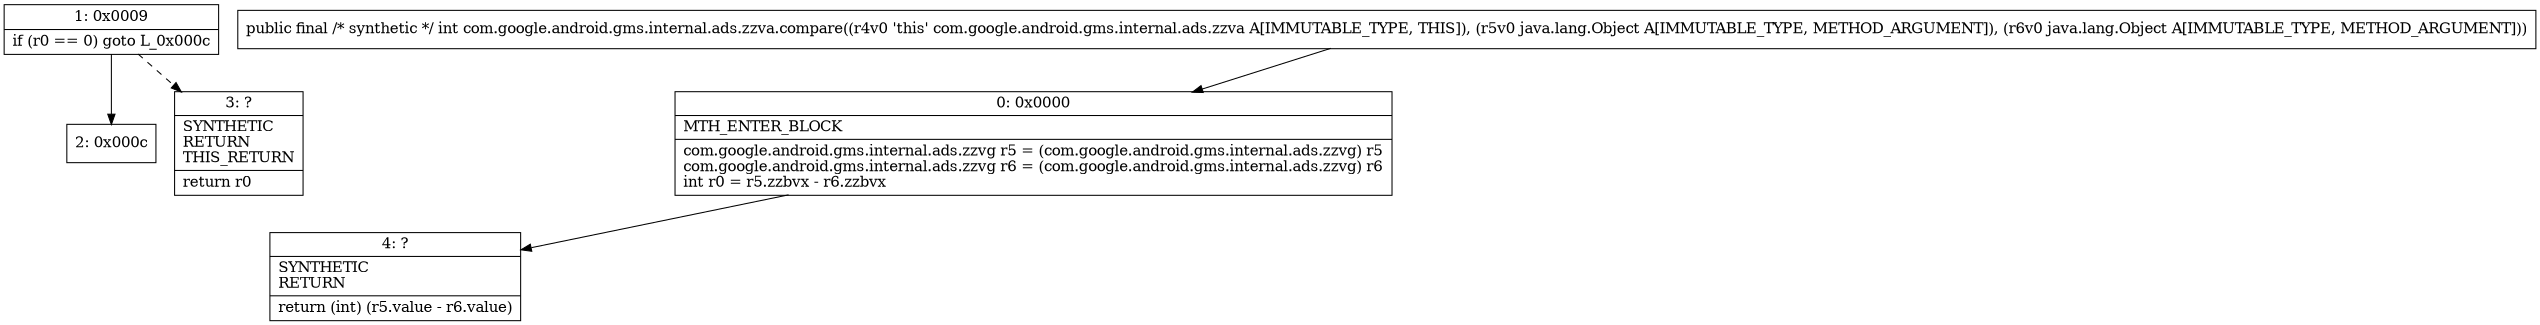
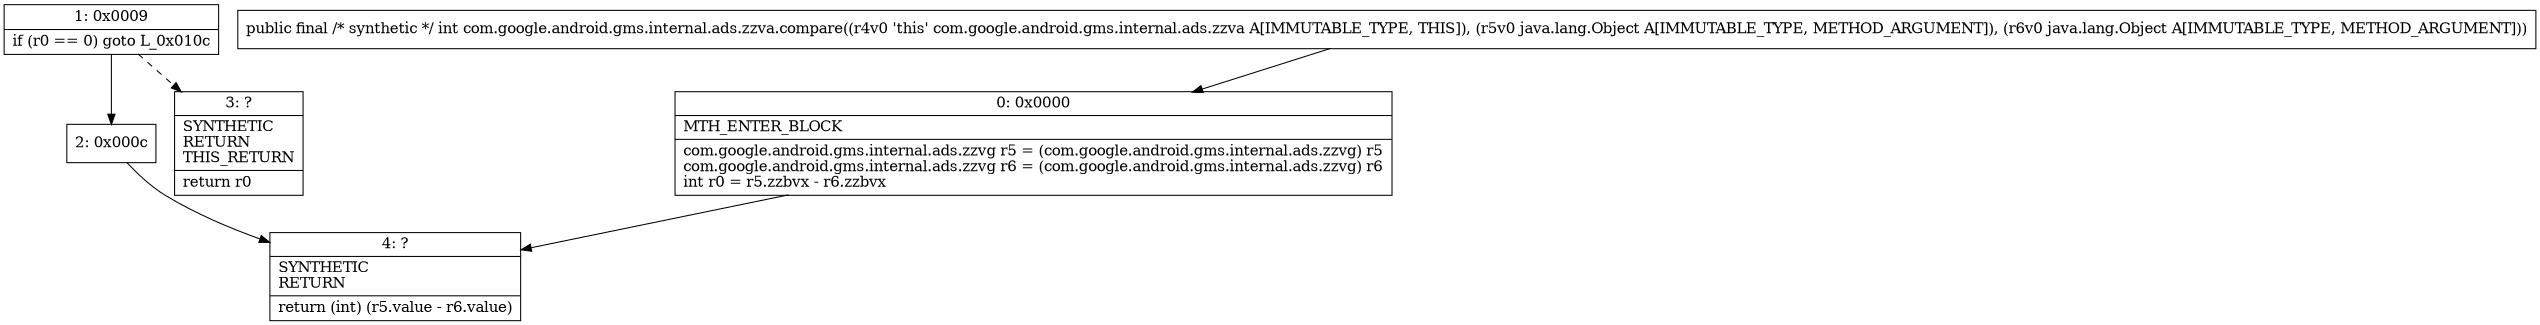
(111, 41) -> (111, 41)
none -> (189, 208)
